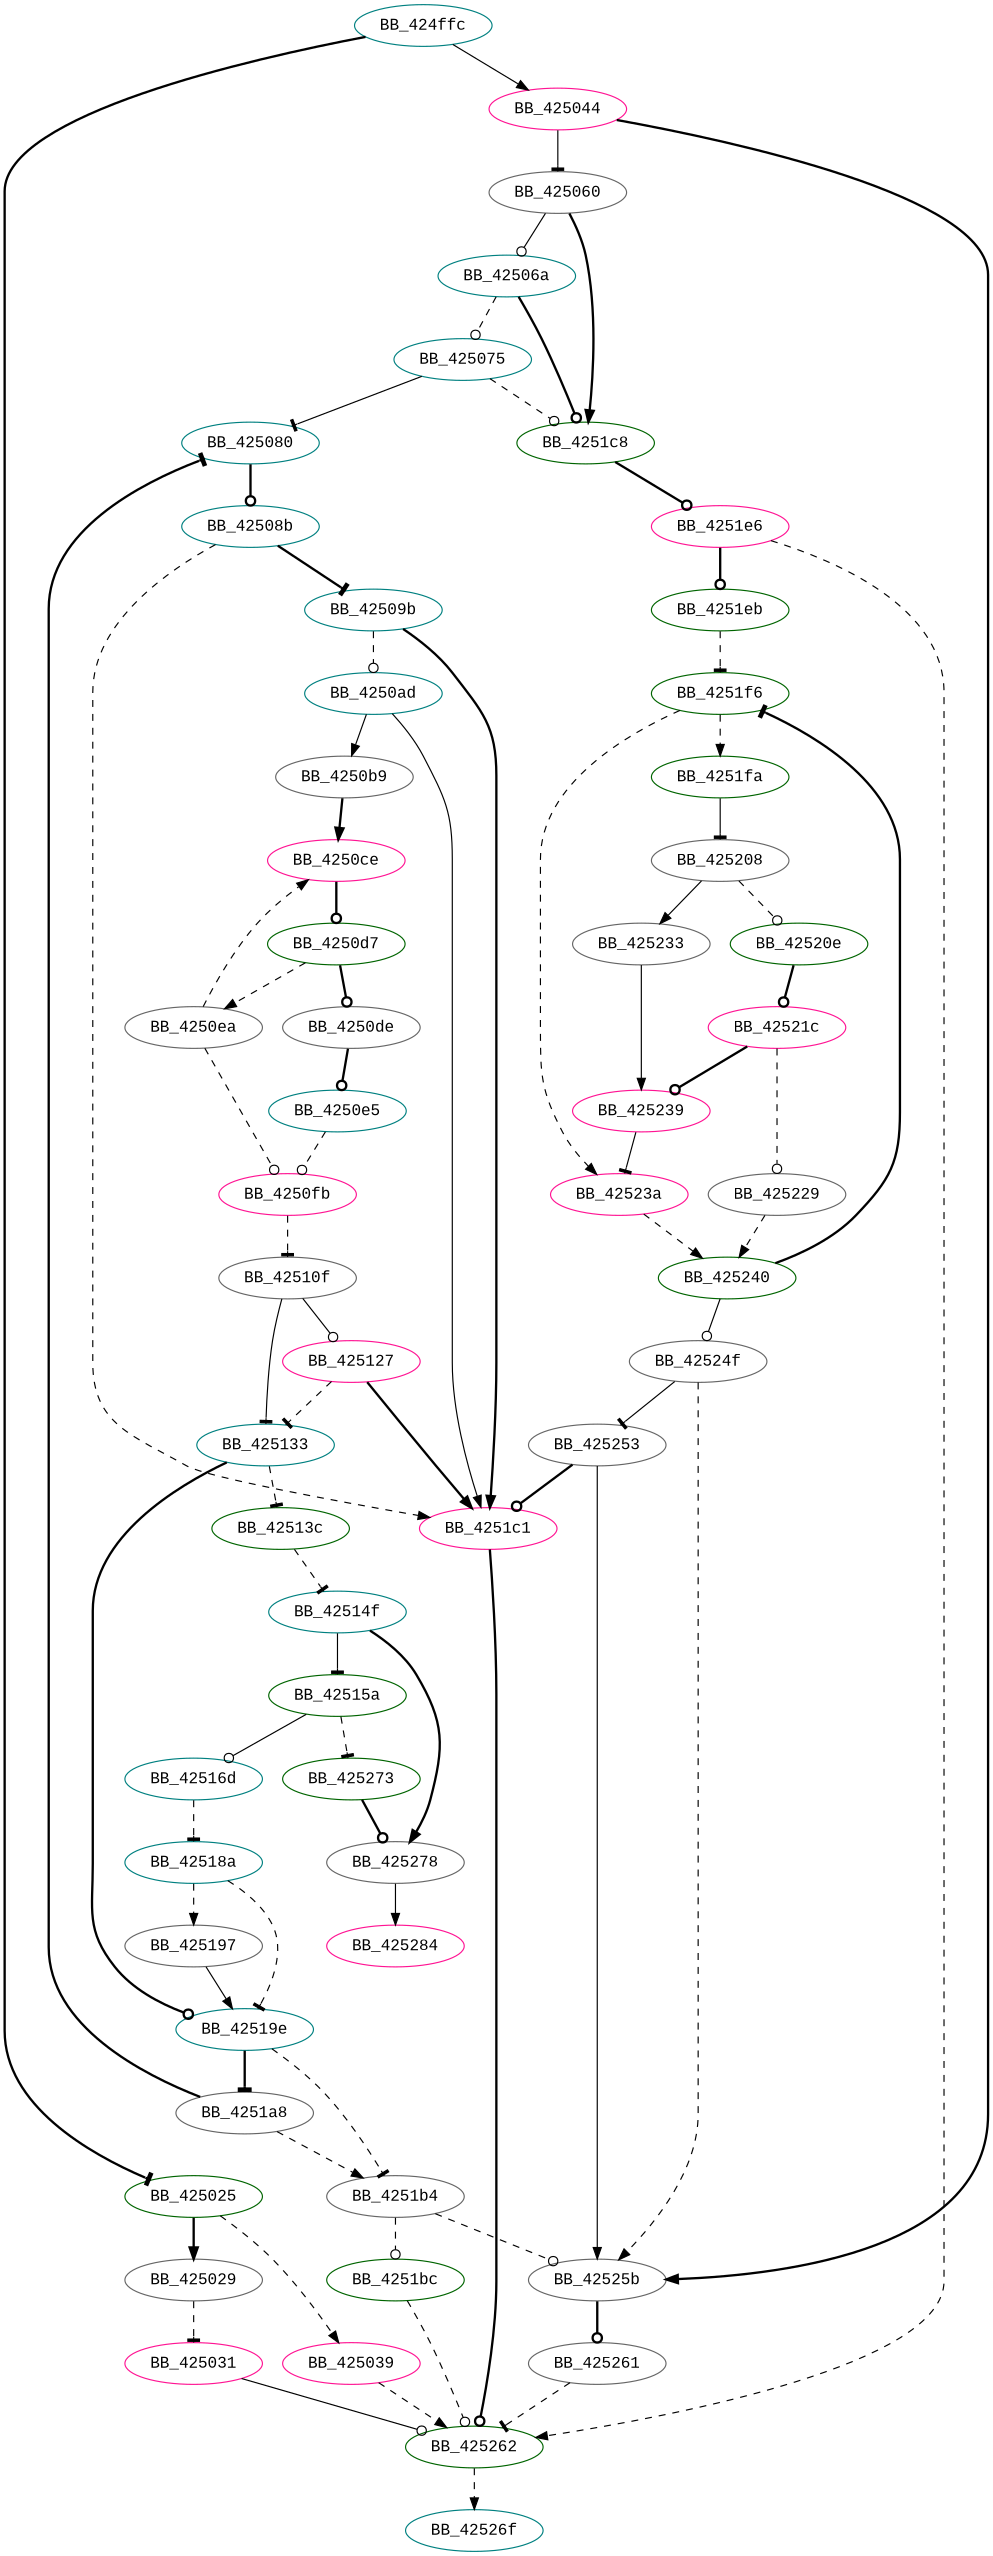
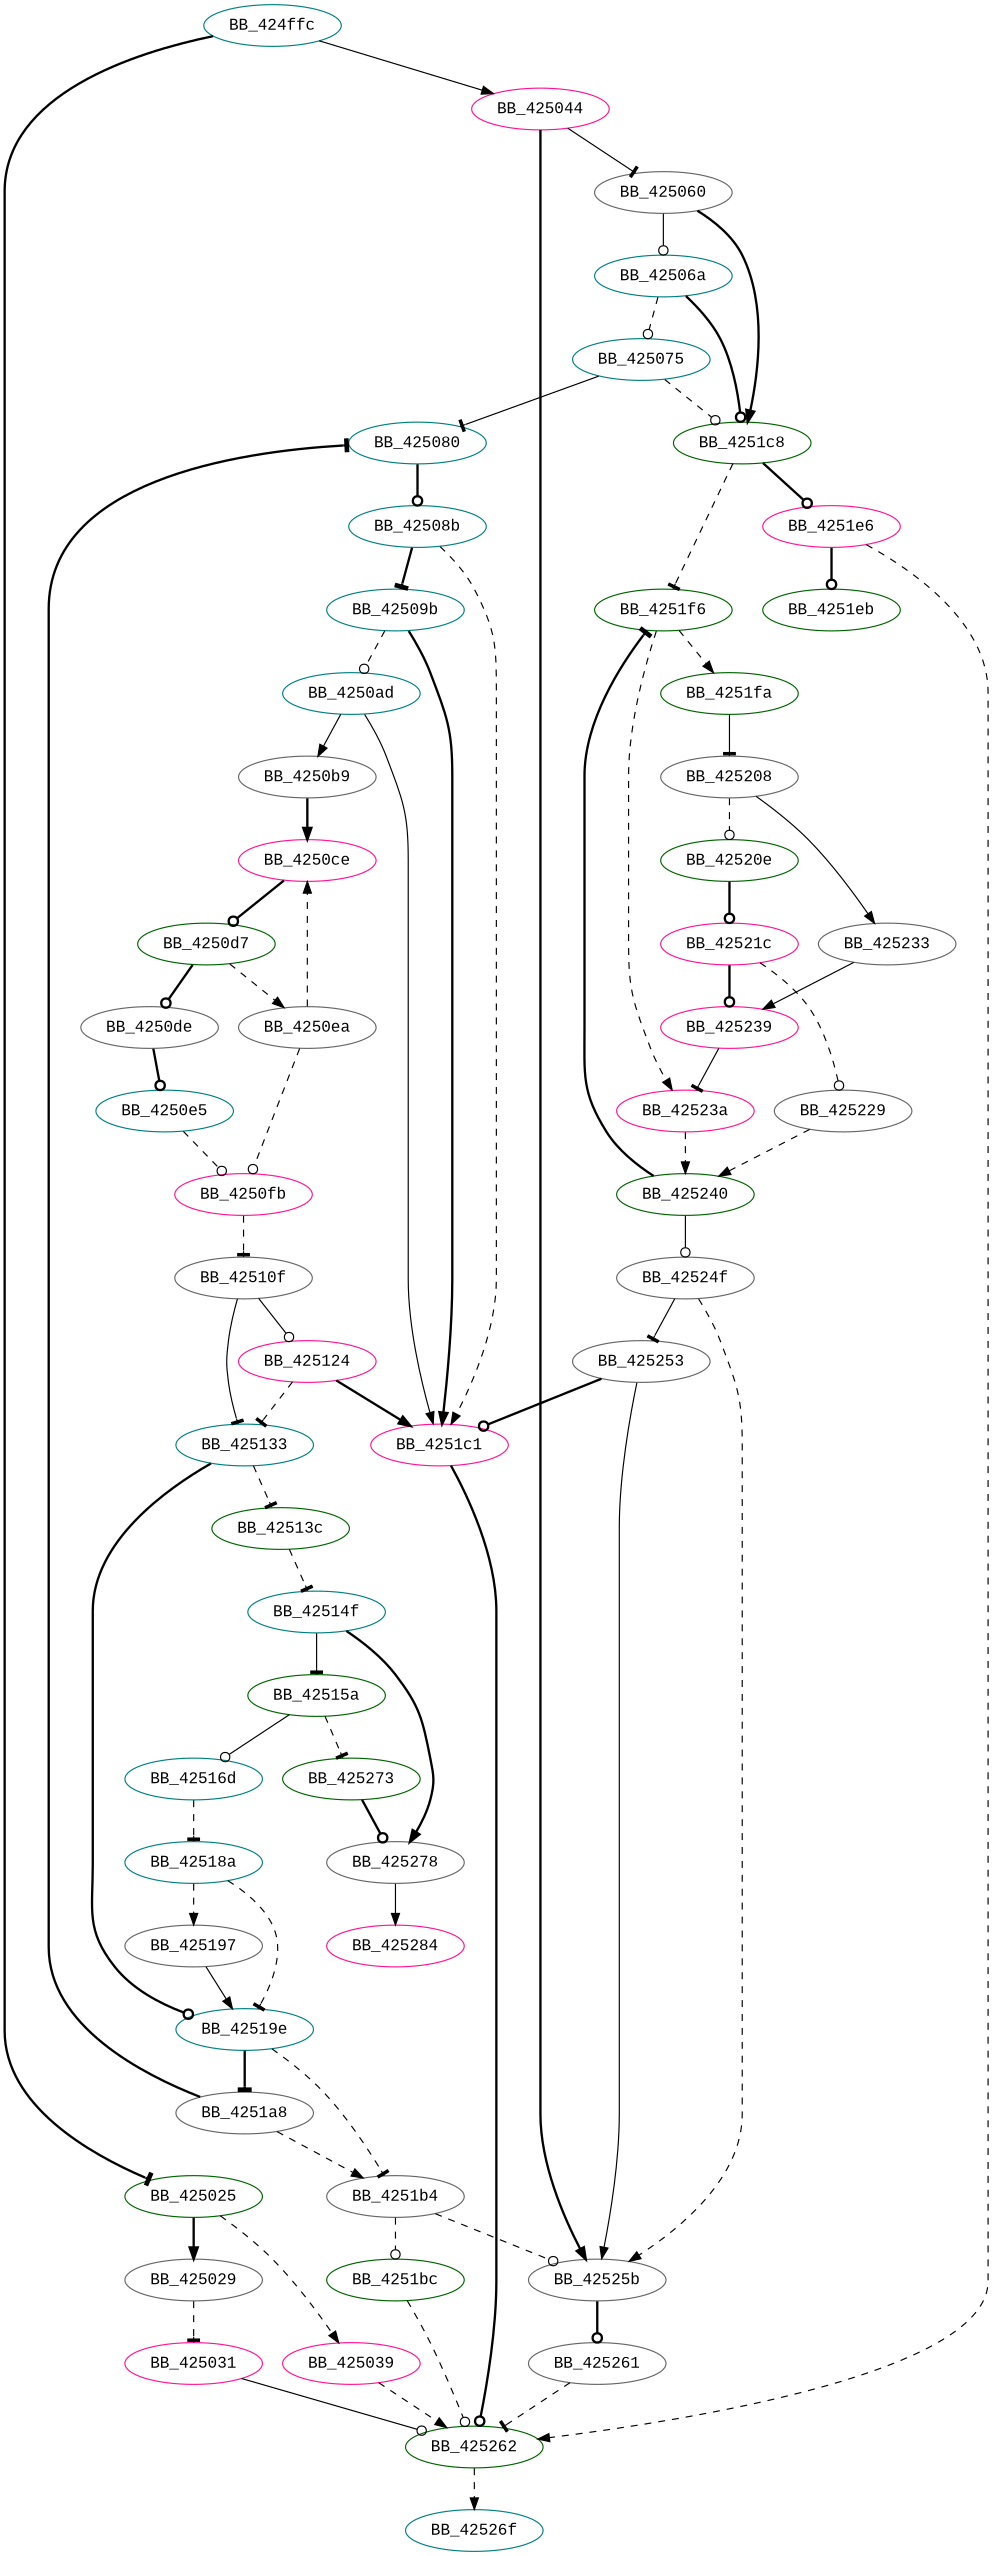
(720, 649) -> (704, 523)
(351, 1362) -> (307, 1362)
